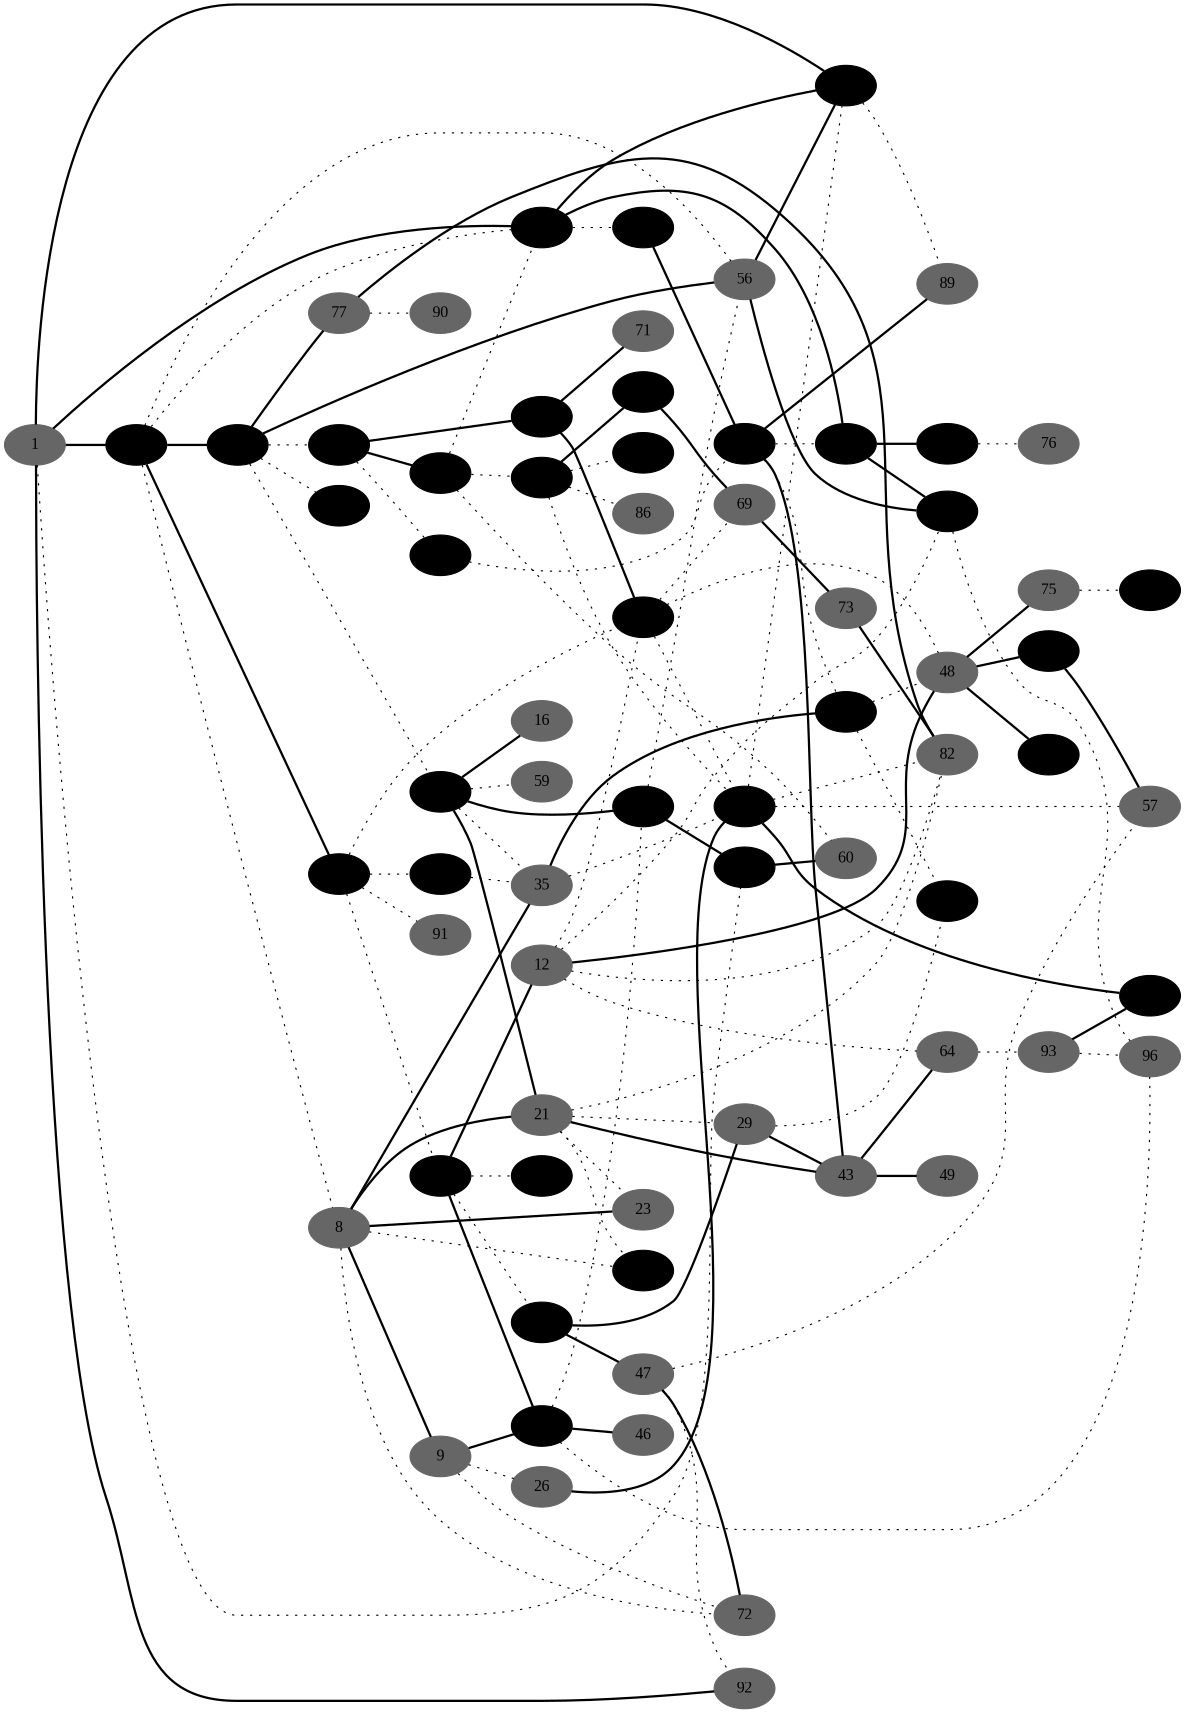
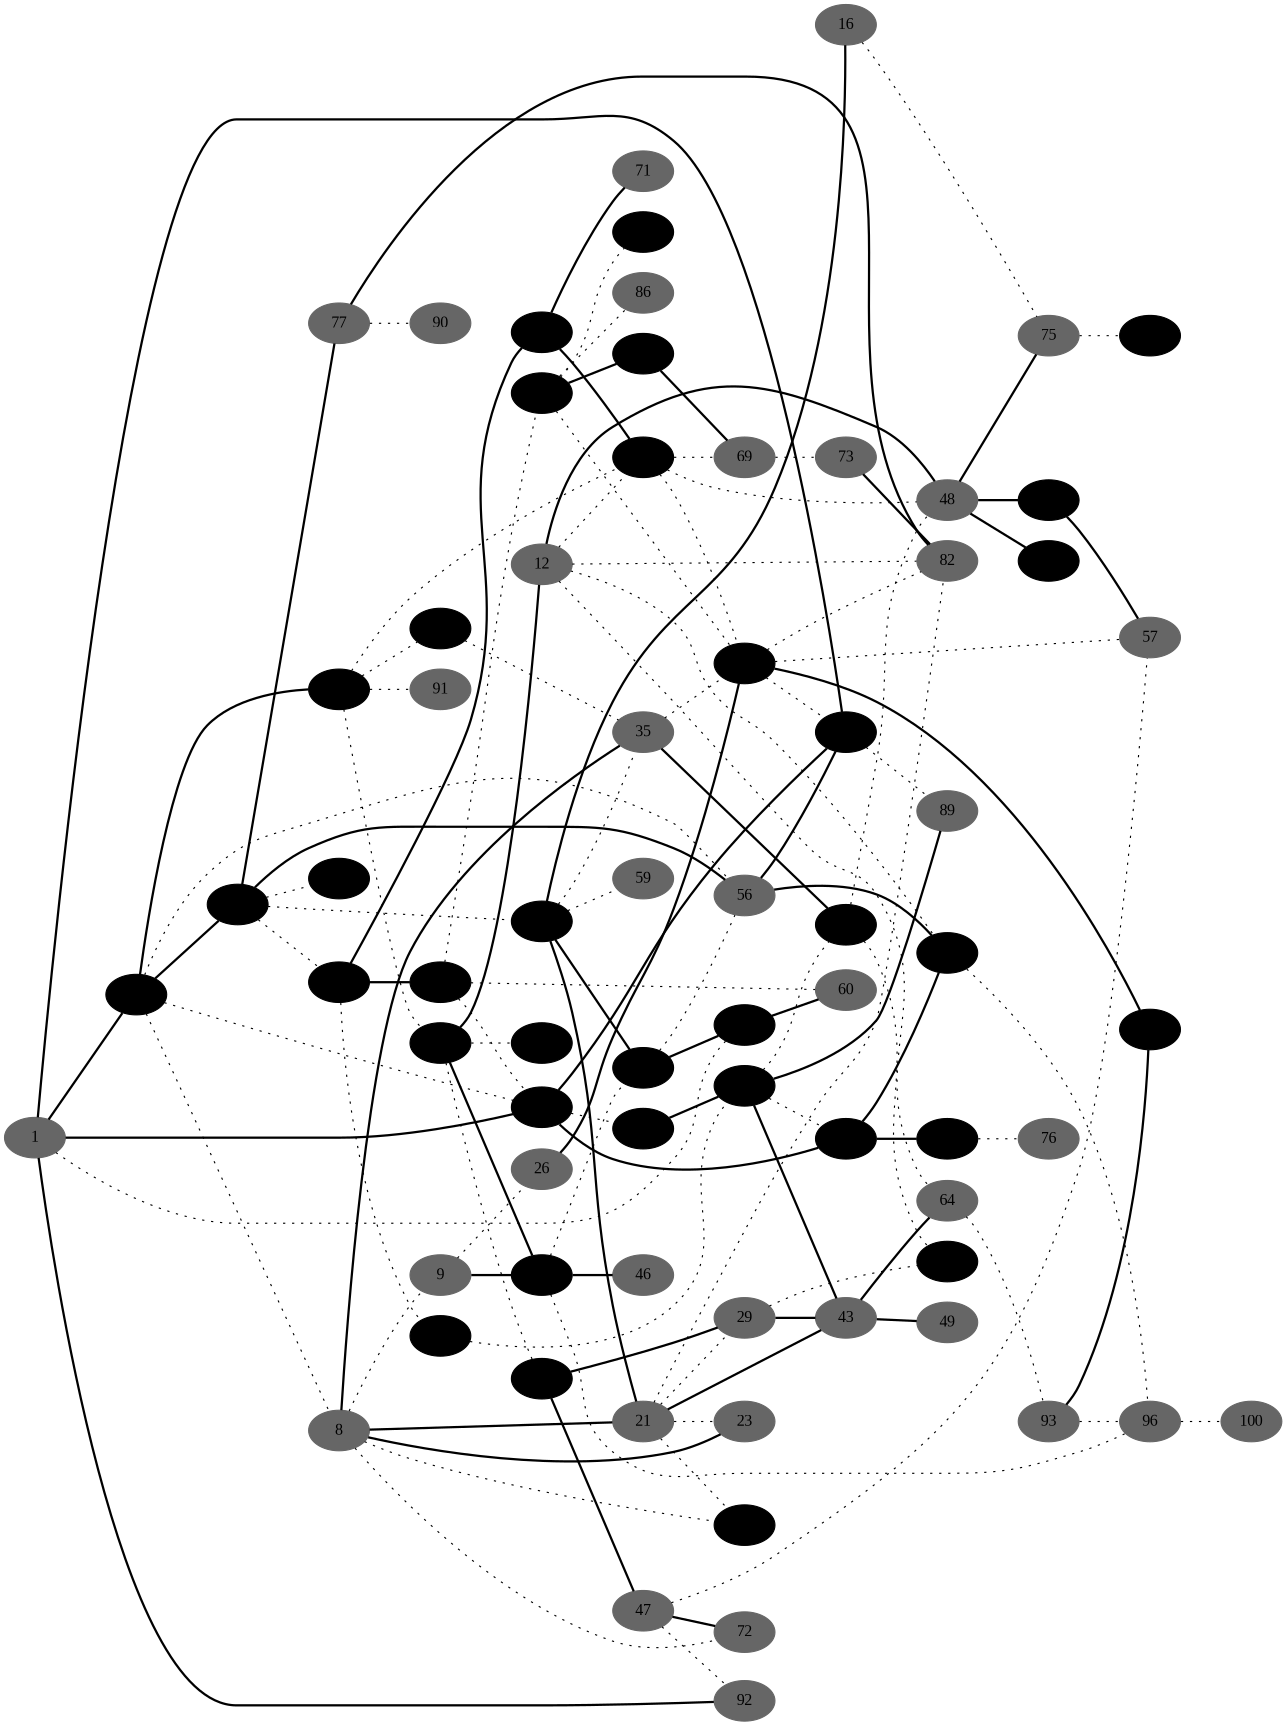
none -> (953, 177)
(810, 572) -> (803, 457)
(390, 1342) -> (382, 1349)
none -> (1251, 1422)
(580, 1554) -> none
